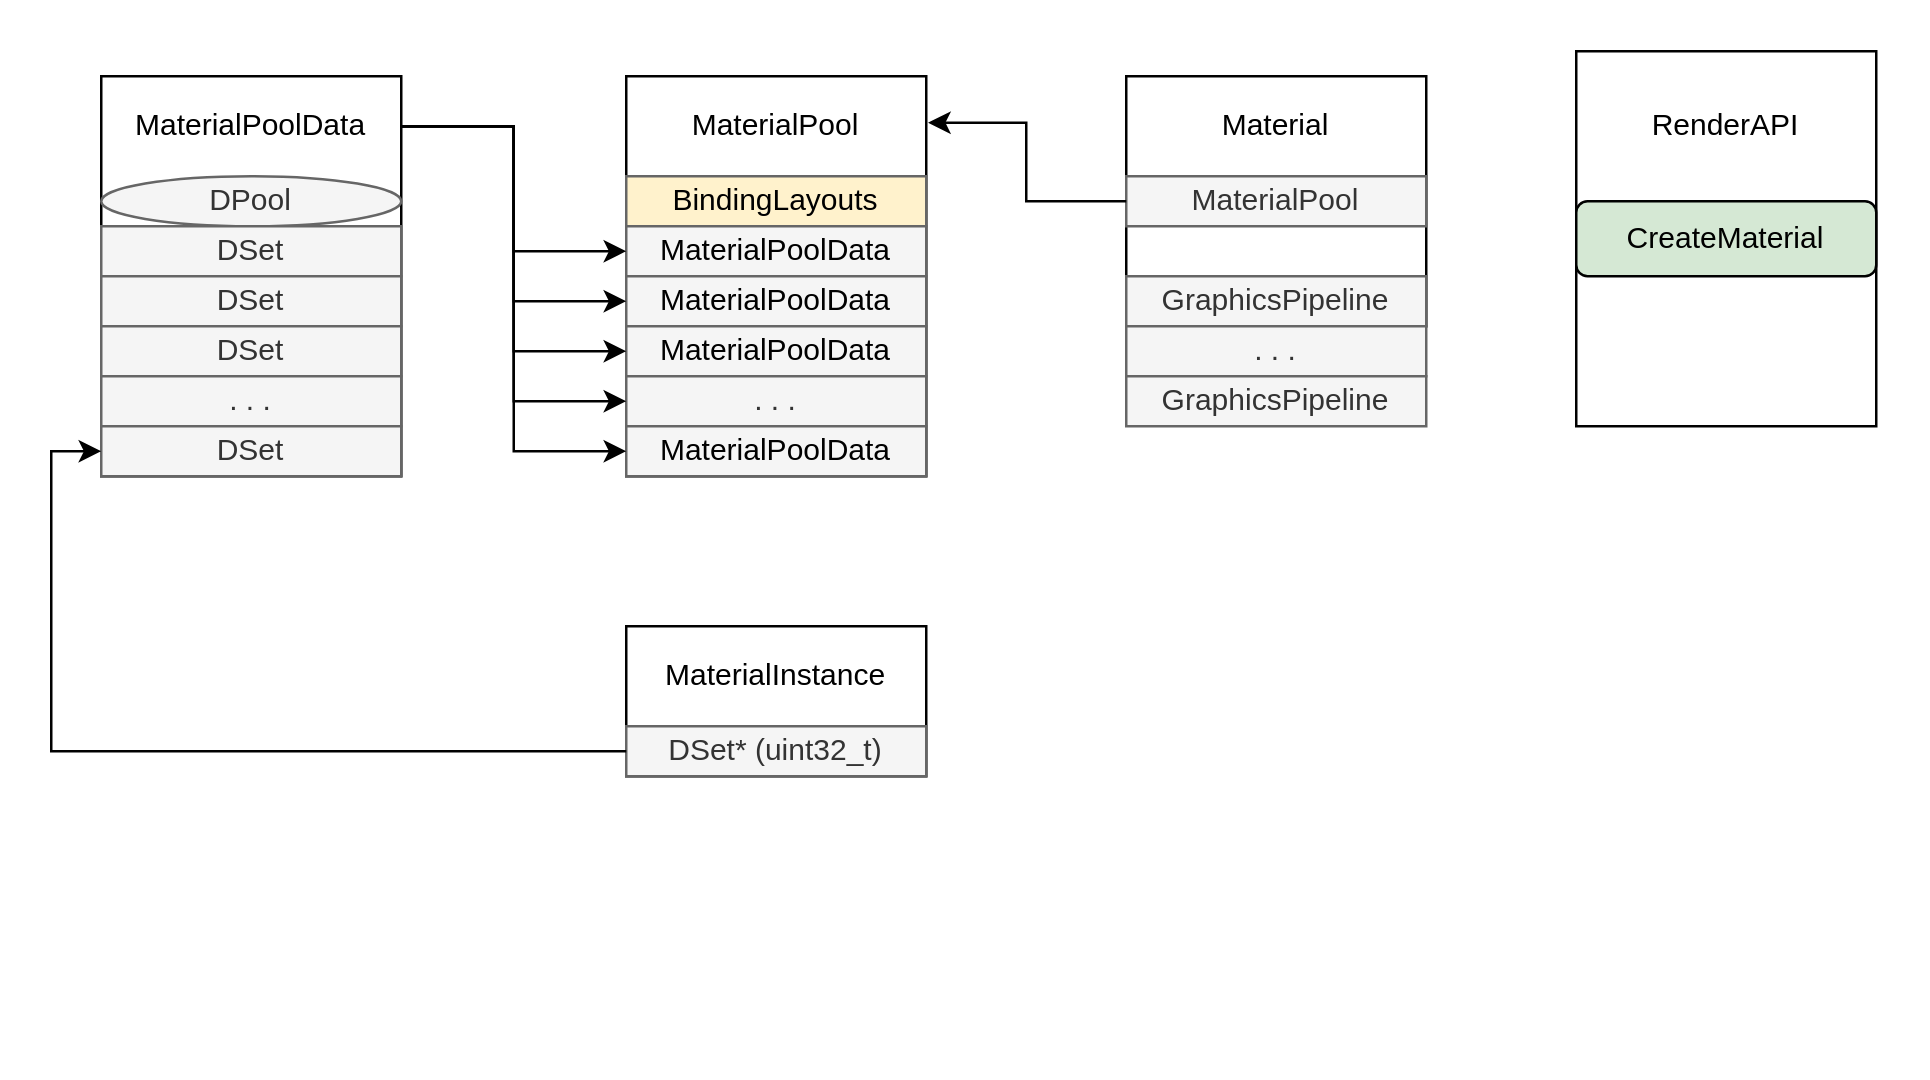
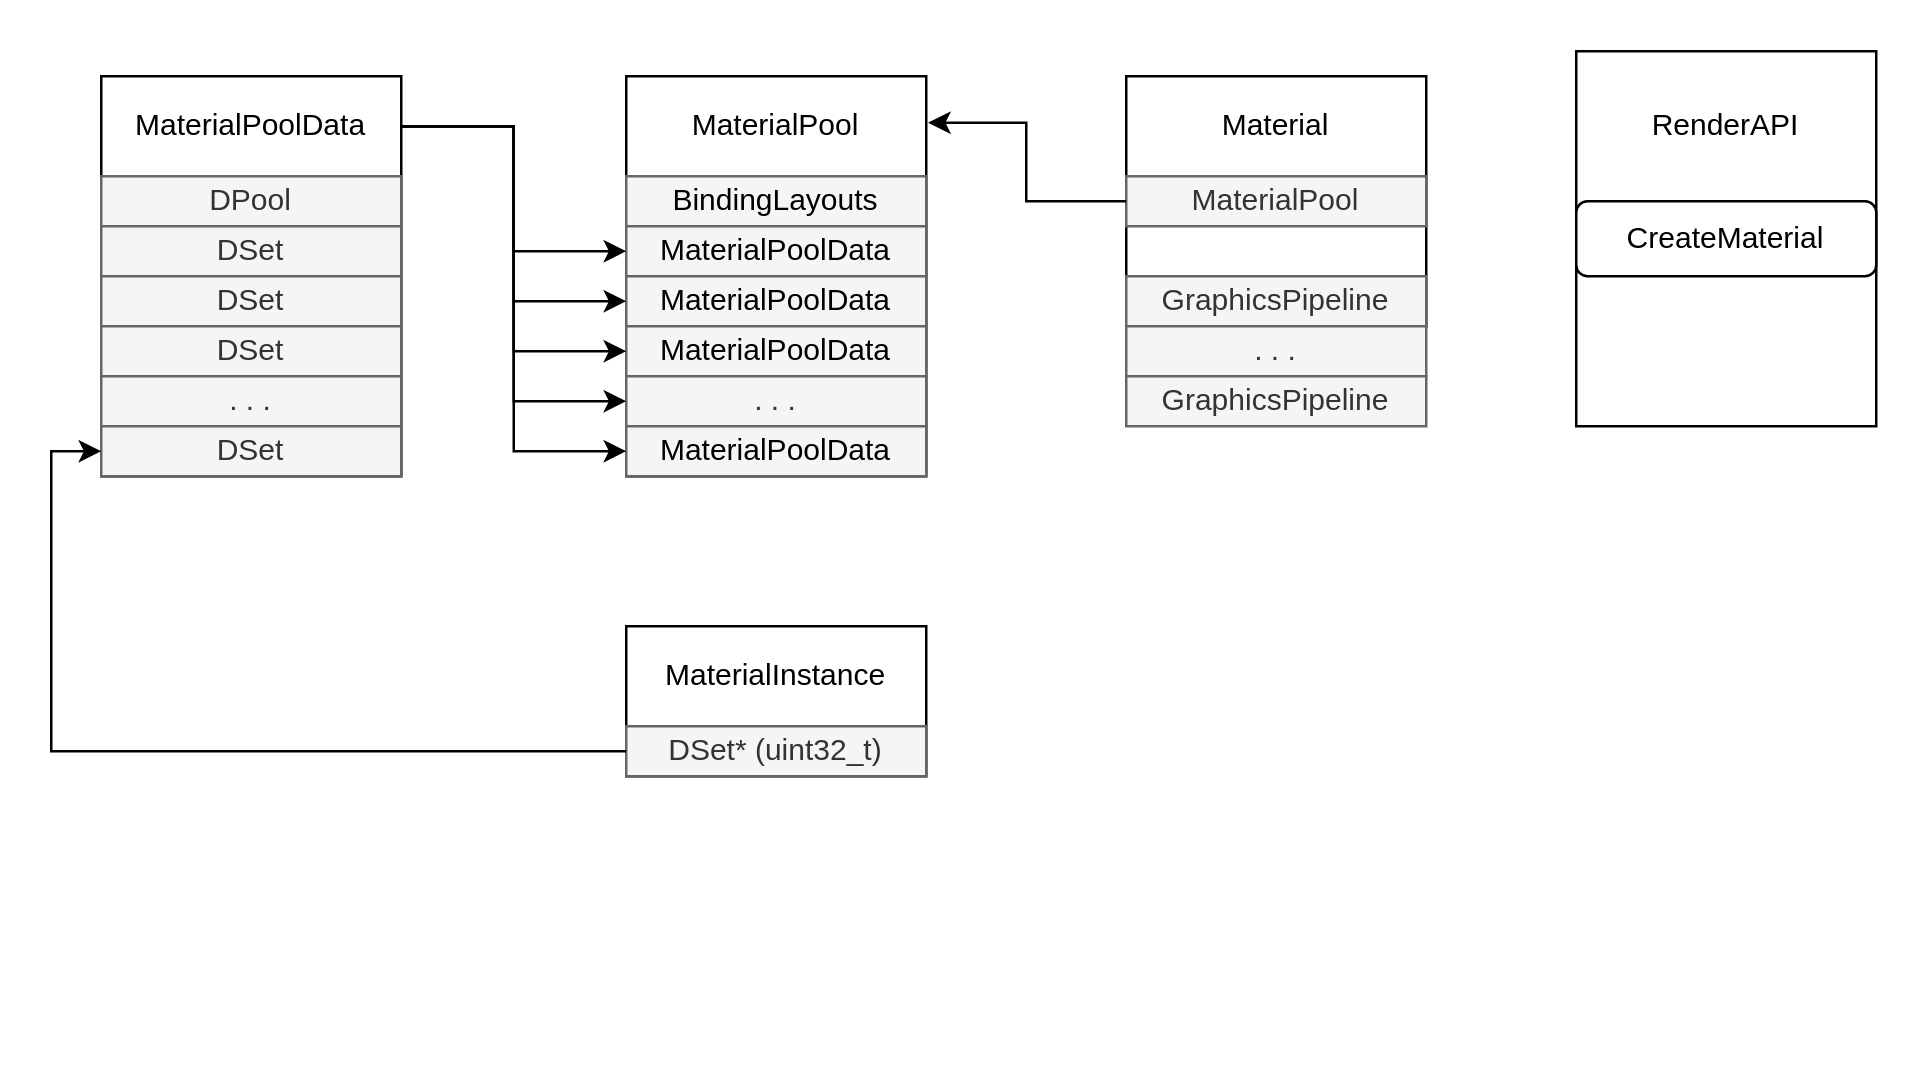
(251, 201) -> (251, 201)
(776, 201) -> (776, 201)
(1726, 239) -> (1726, 239)
